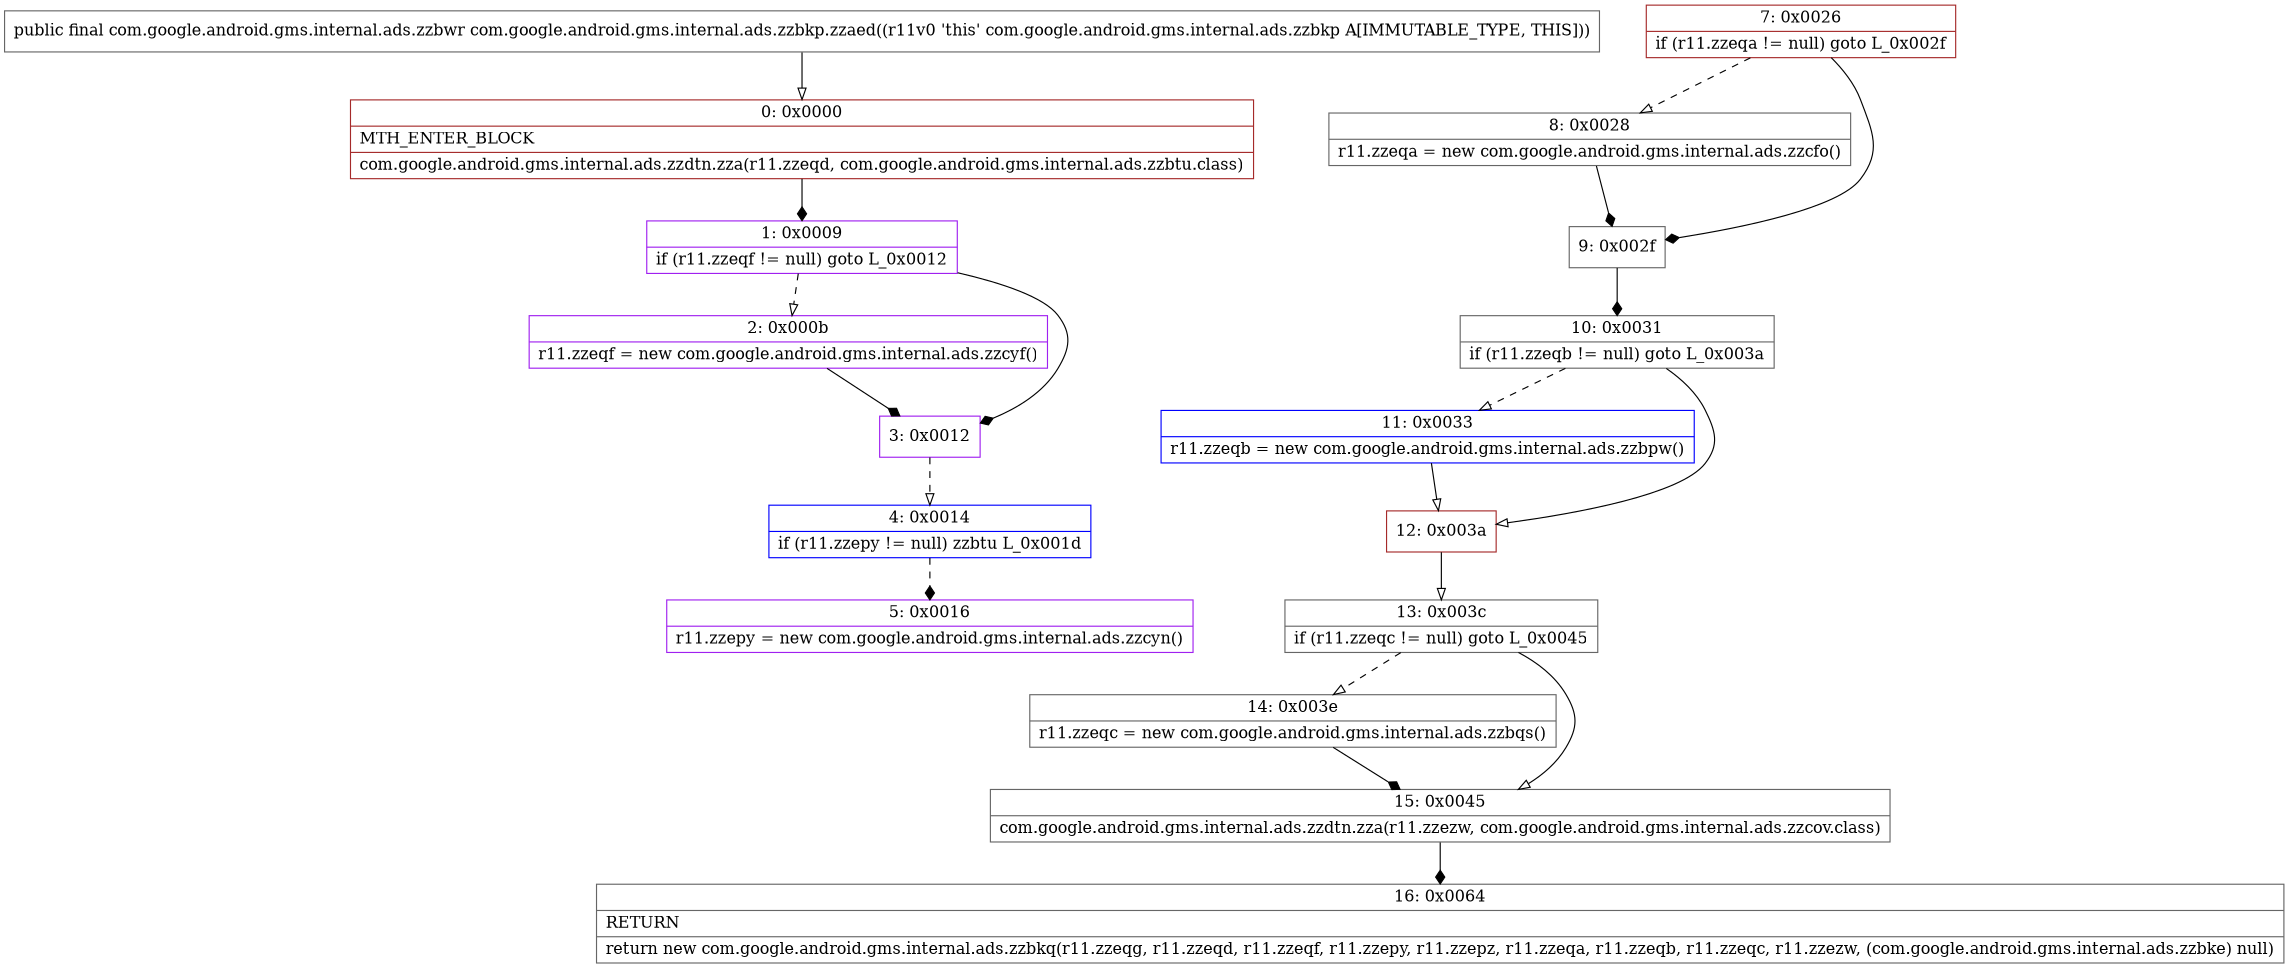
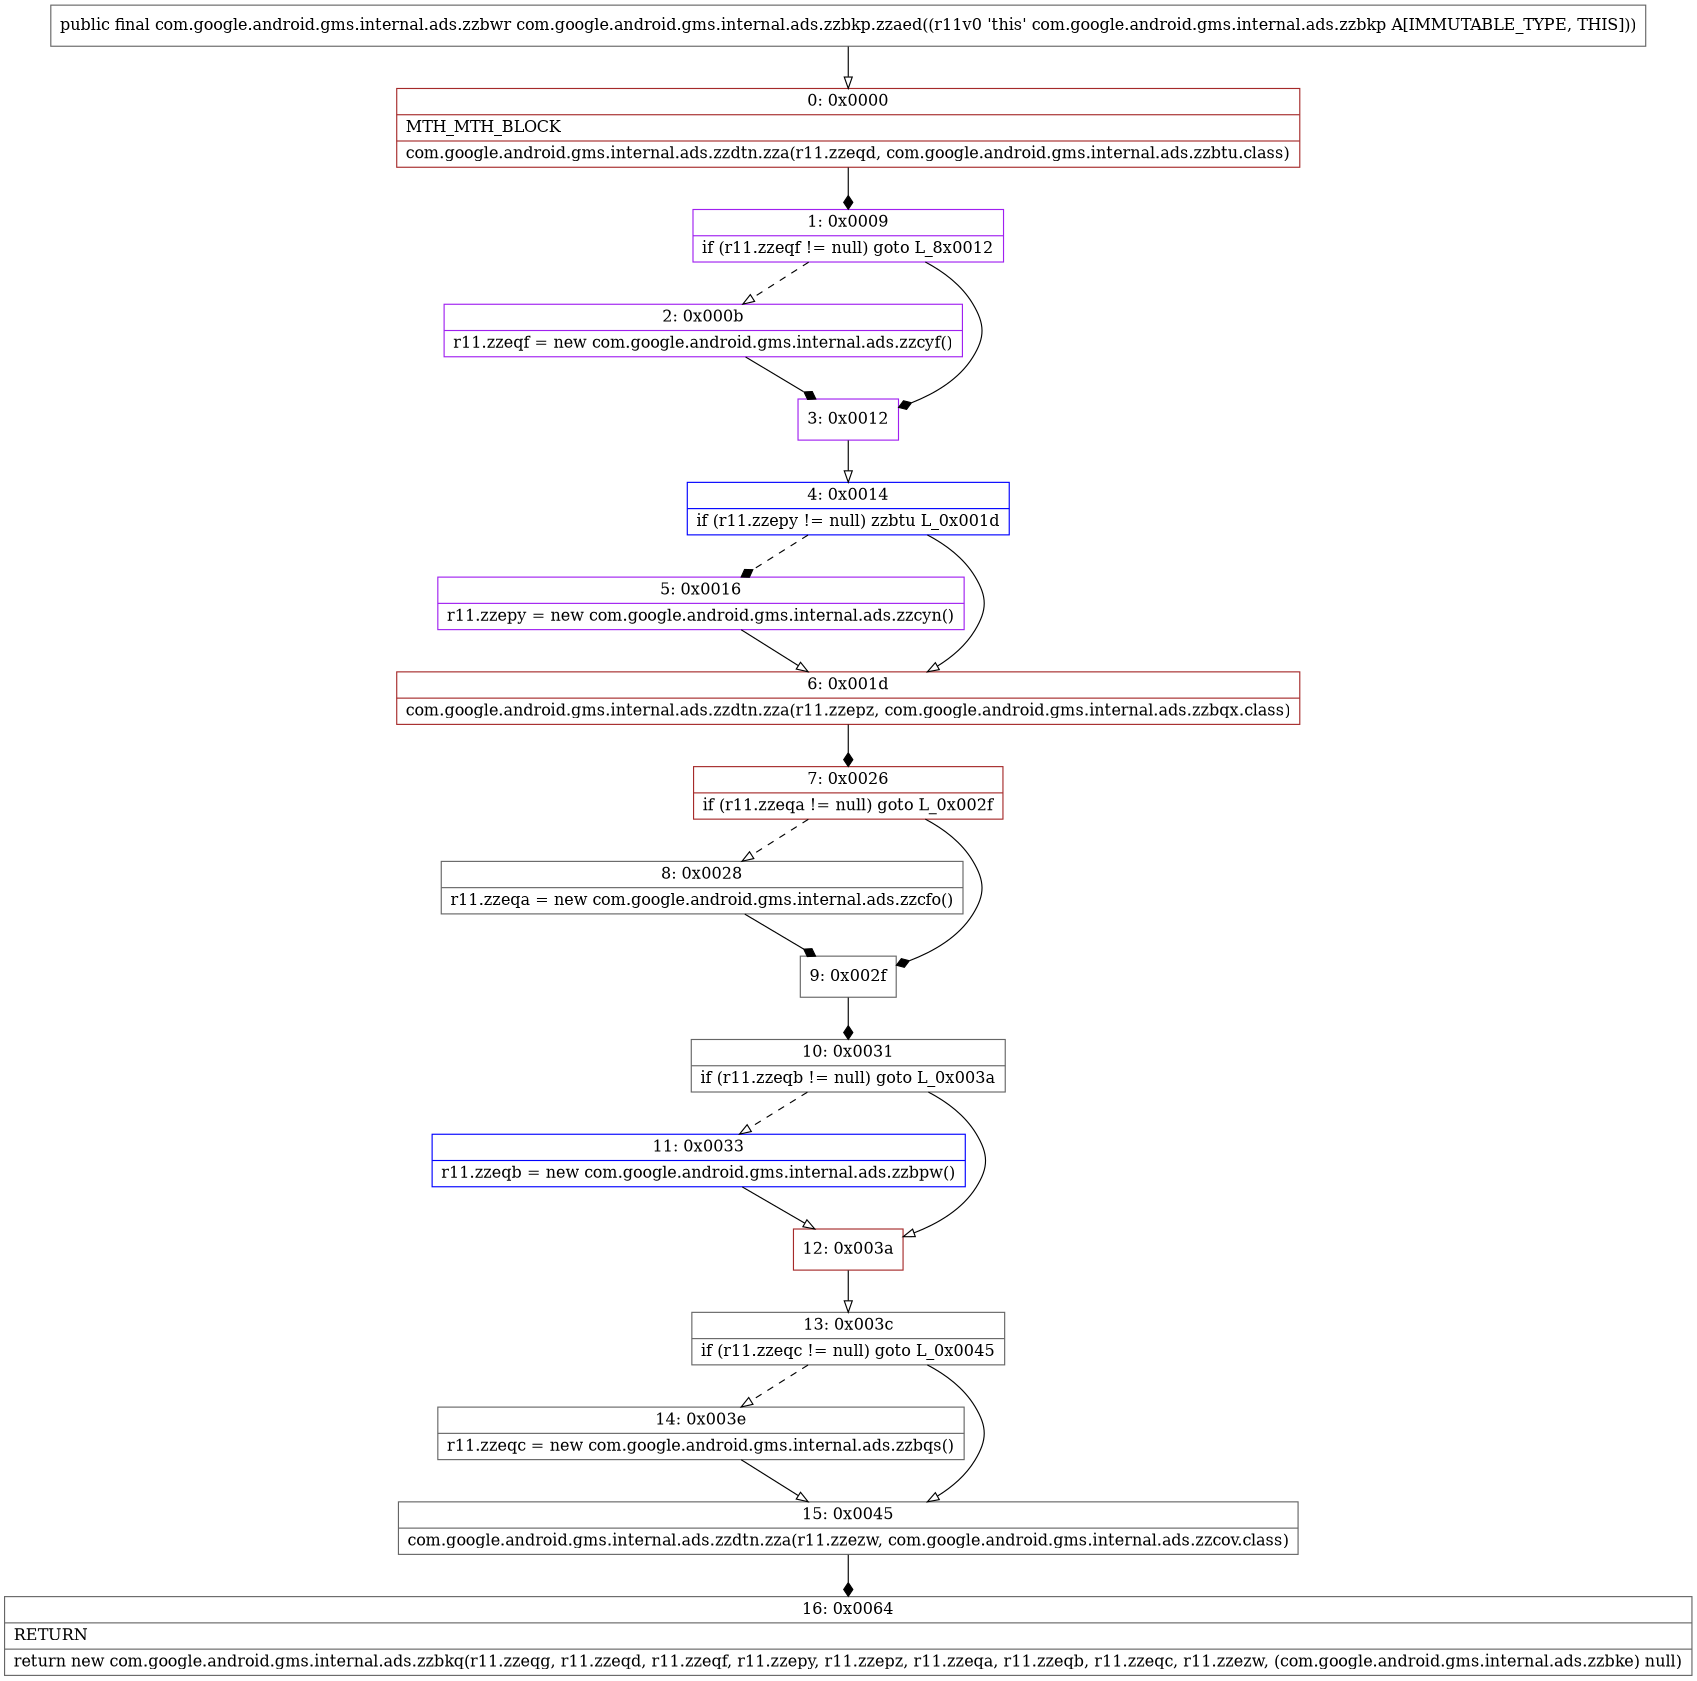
(448, 139) -> (483, 127)
(802, 260) -> (848, 248)
(930, 476) -> (848, 456)
none -> (848, 698)
(1361, 765) -> (770, 1478)
